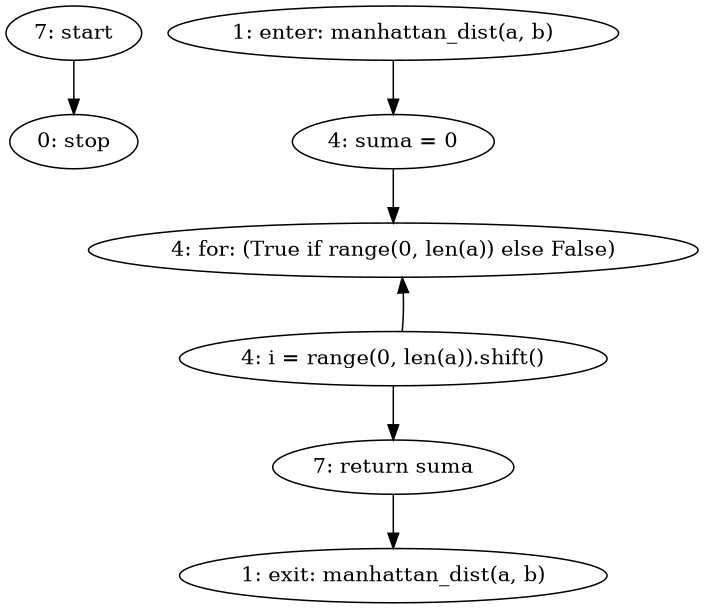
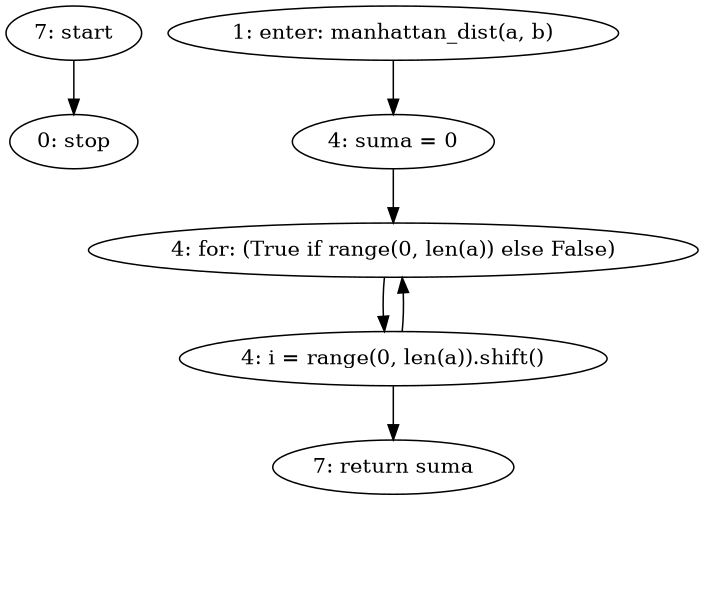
none -> (383, 297)
(393, 576) -> none
